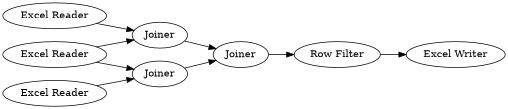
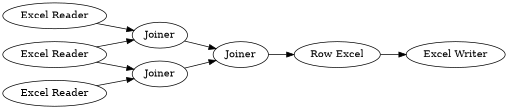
(337, 55) -> (337, 55)
